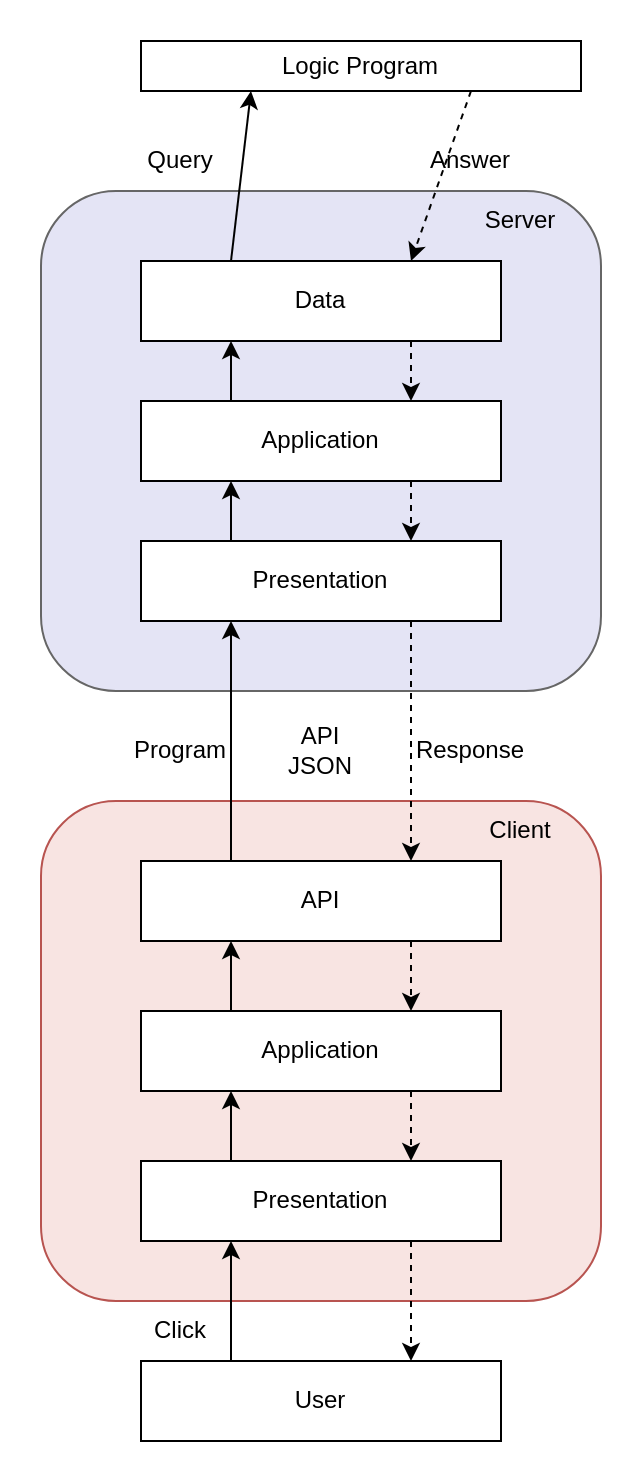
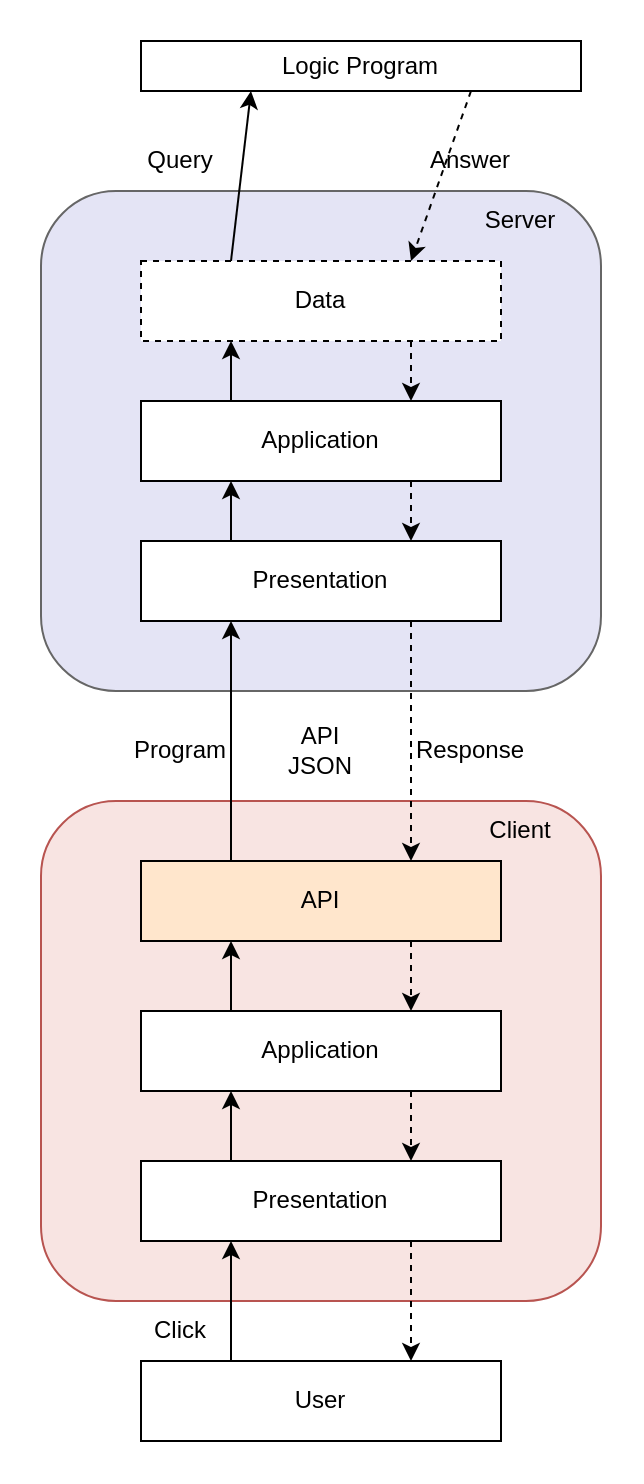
(321, 301) -> (321, 301)
(321, 901) -> (321, 901)
